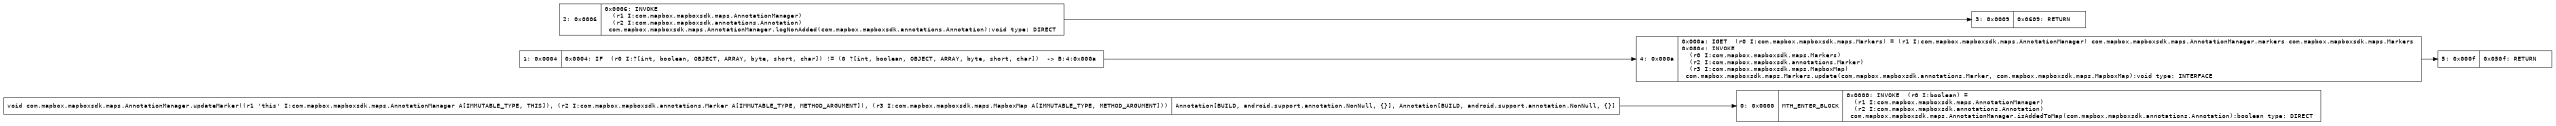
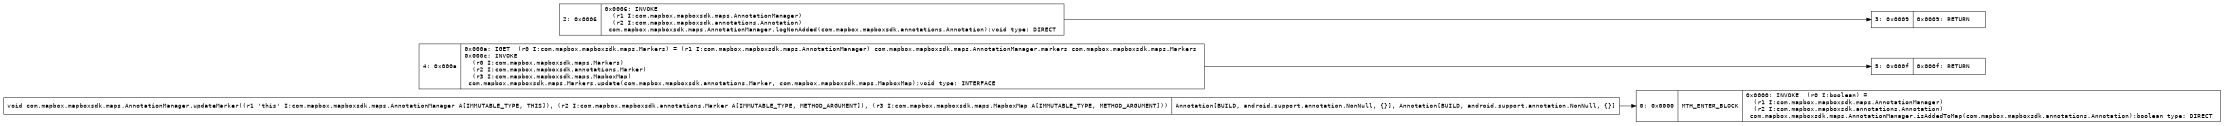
(2050, 19) -> (1949, 19)
(1712, 49) -> (495, 56)
(812, 59) -> none
(2516, 59) -> (1949, 66)
